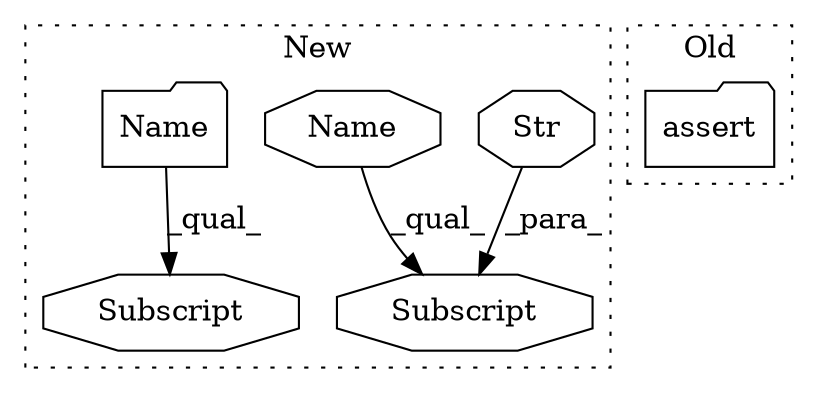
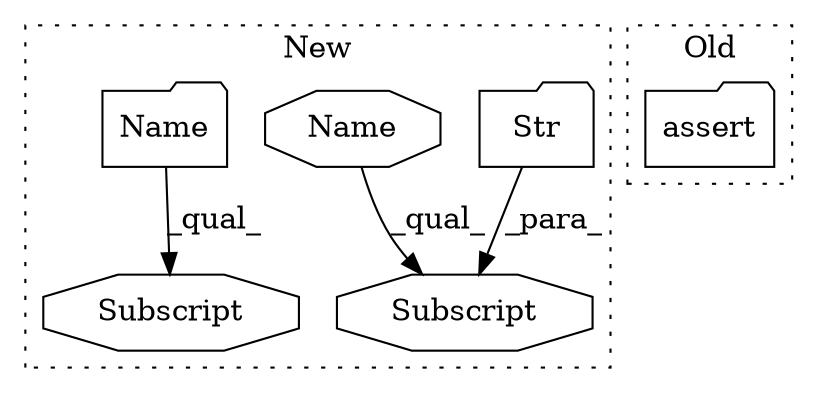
(537, 129) -> (537, 129)
